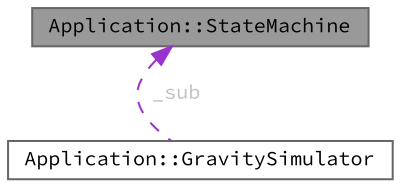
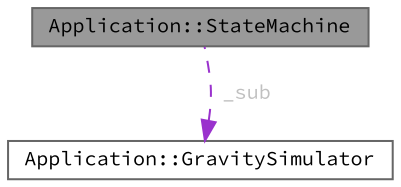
(139, 103) -> (211, 84)
